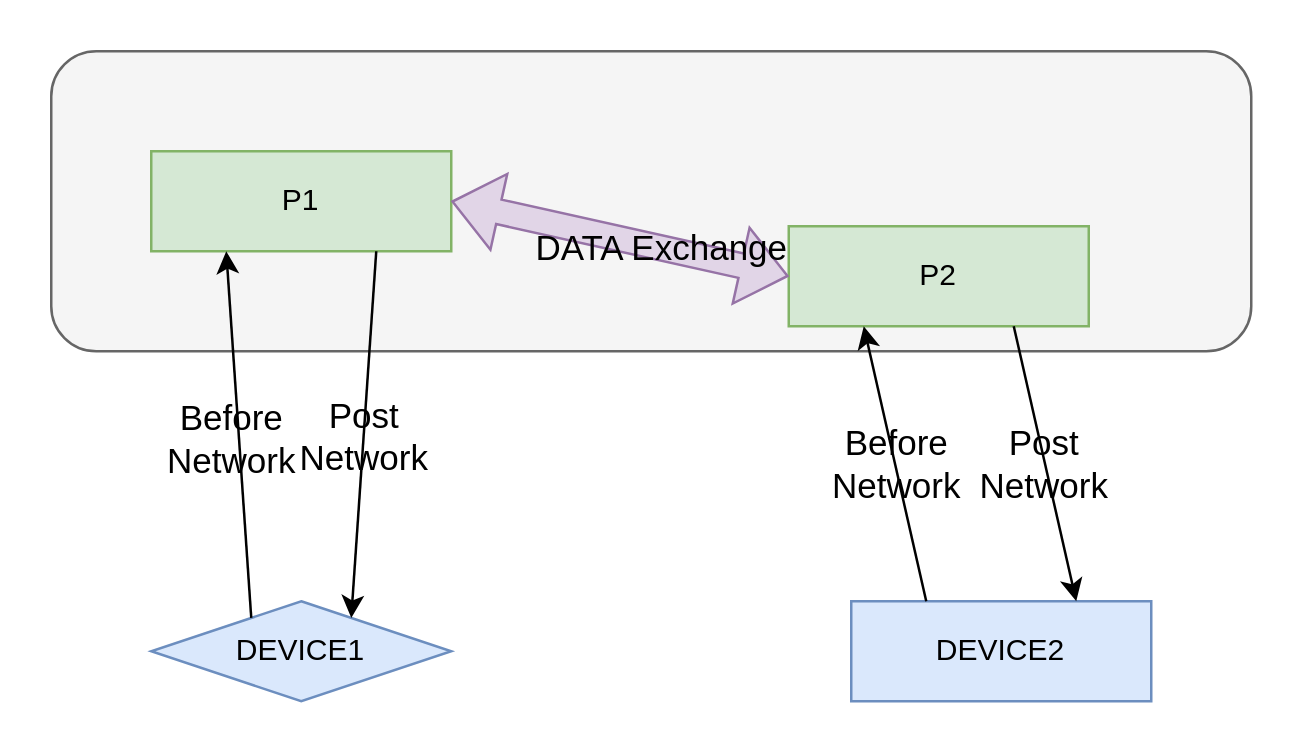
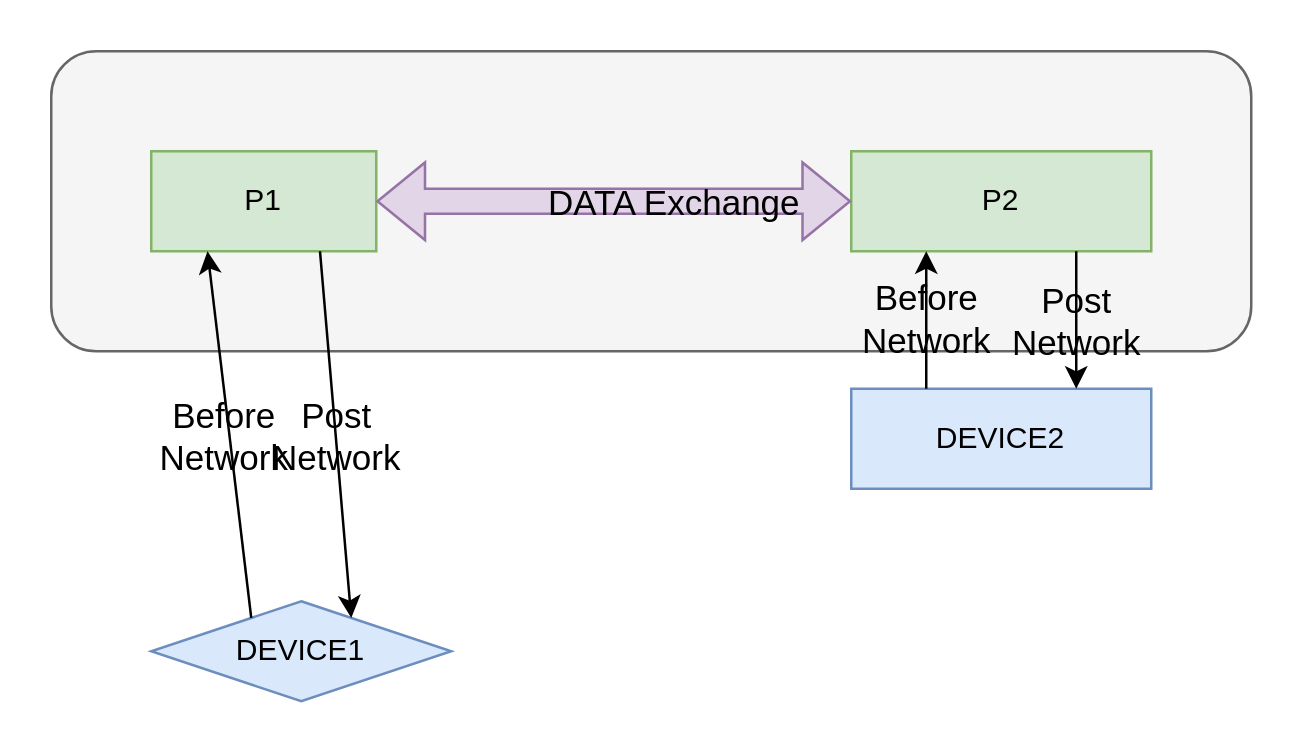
(301, 201) -> (264, 201)
(939, 276) -> (1001, 201)
(1001, 651) -> (1001, 439)
